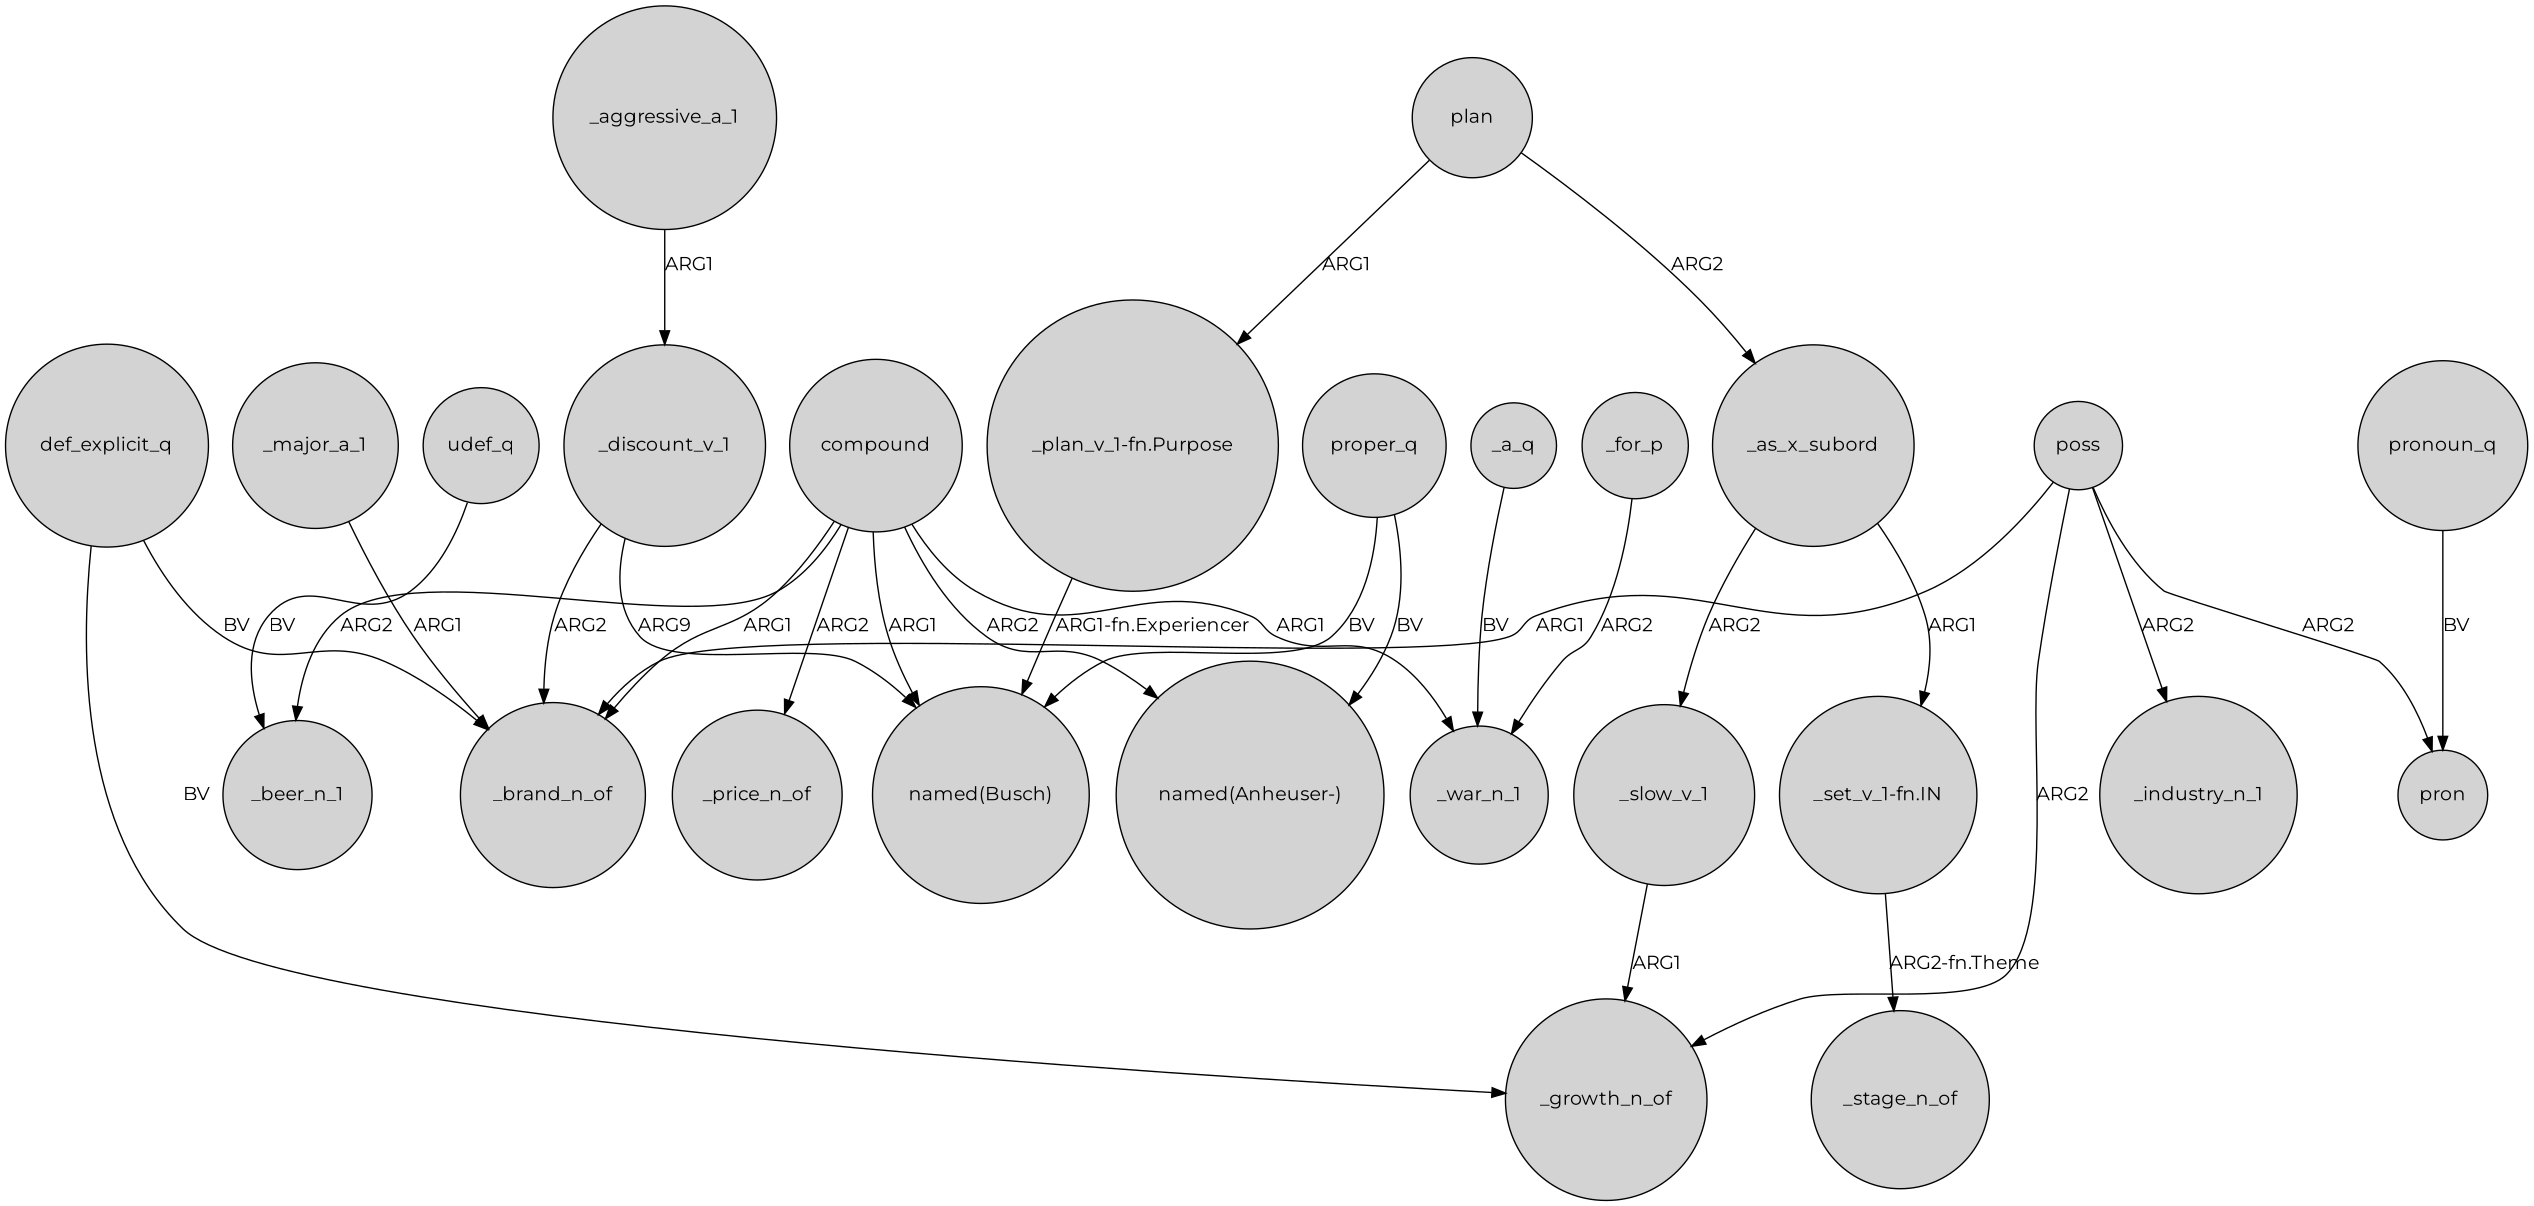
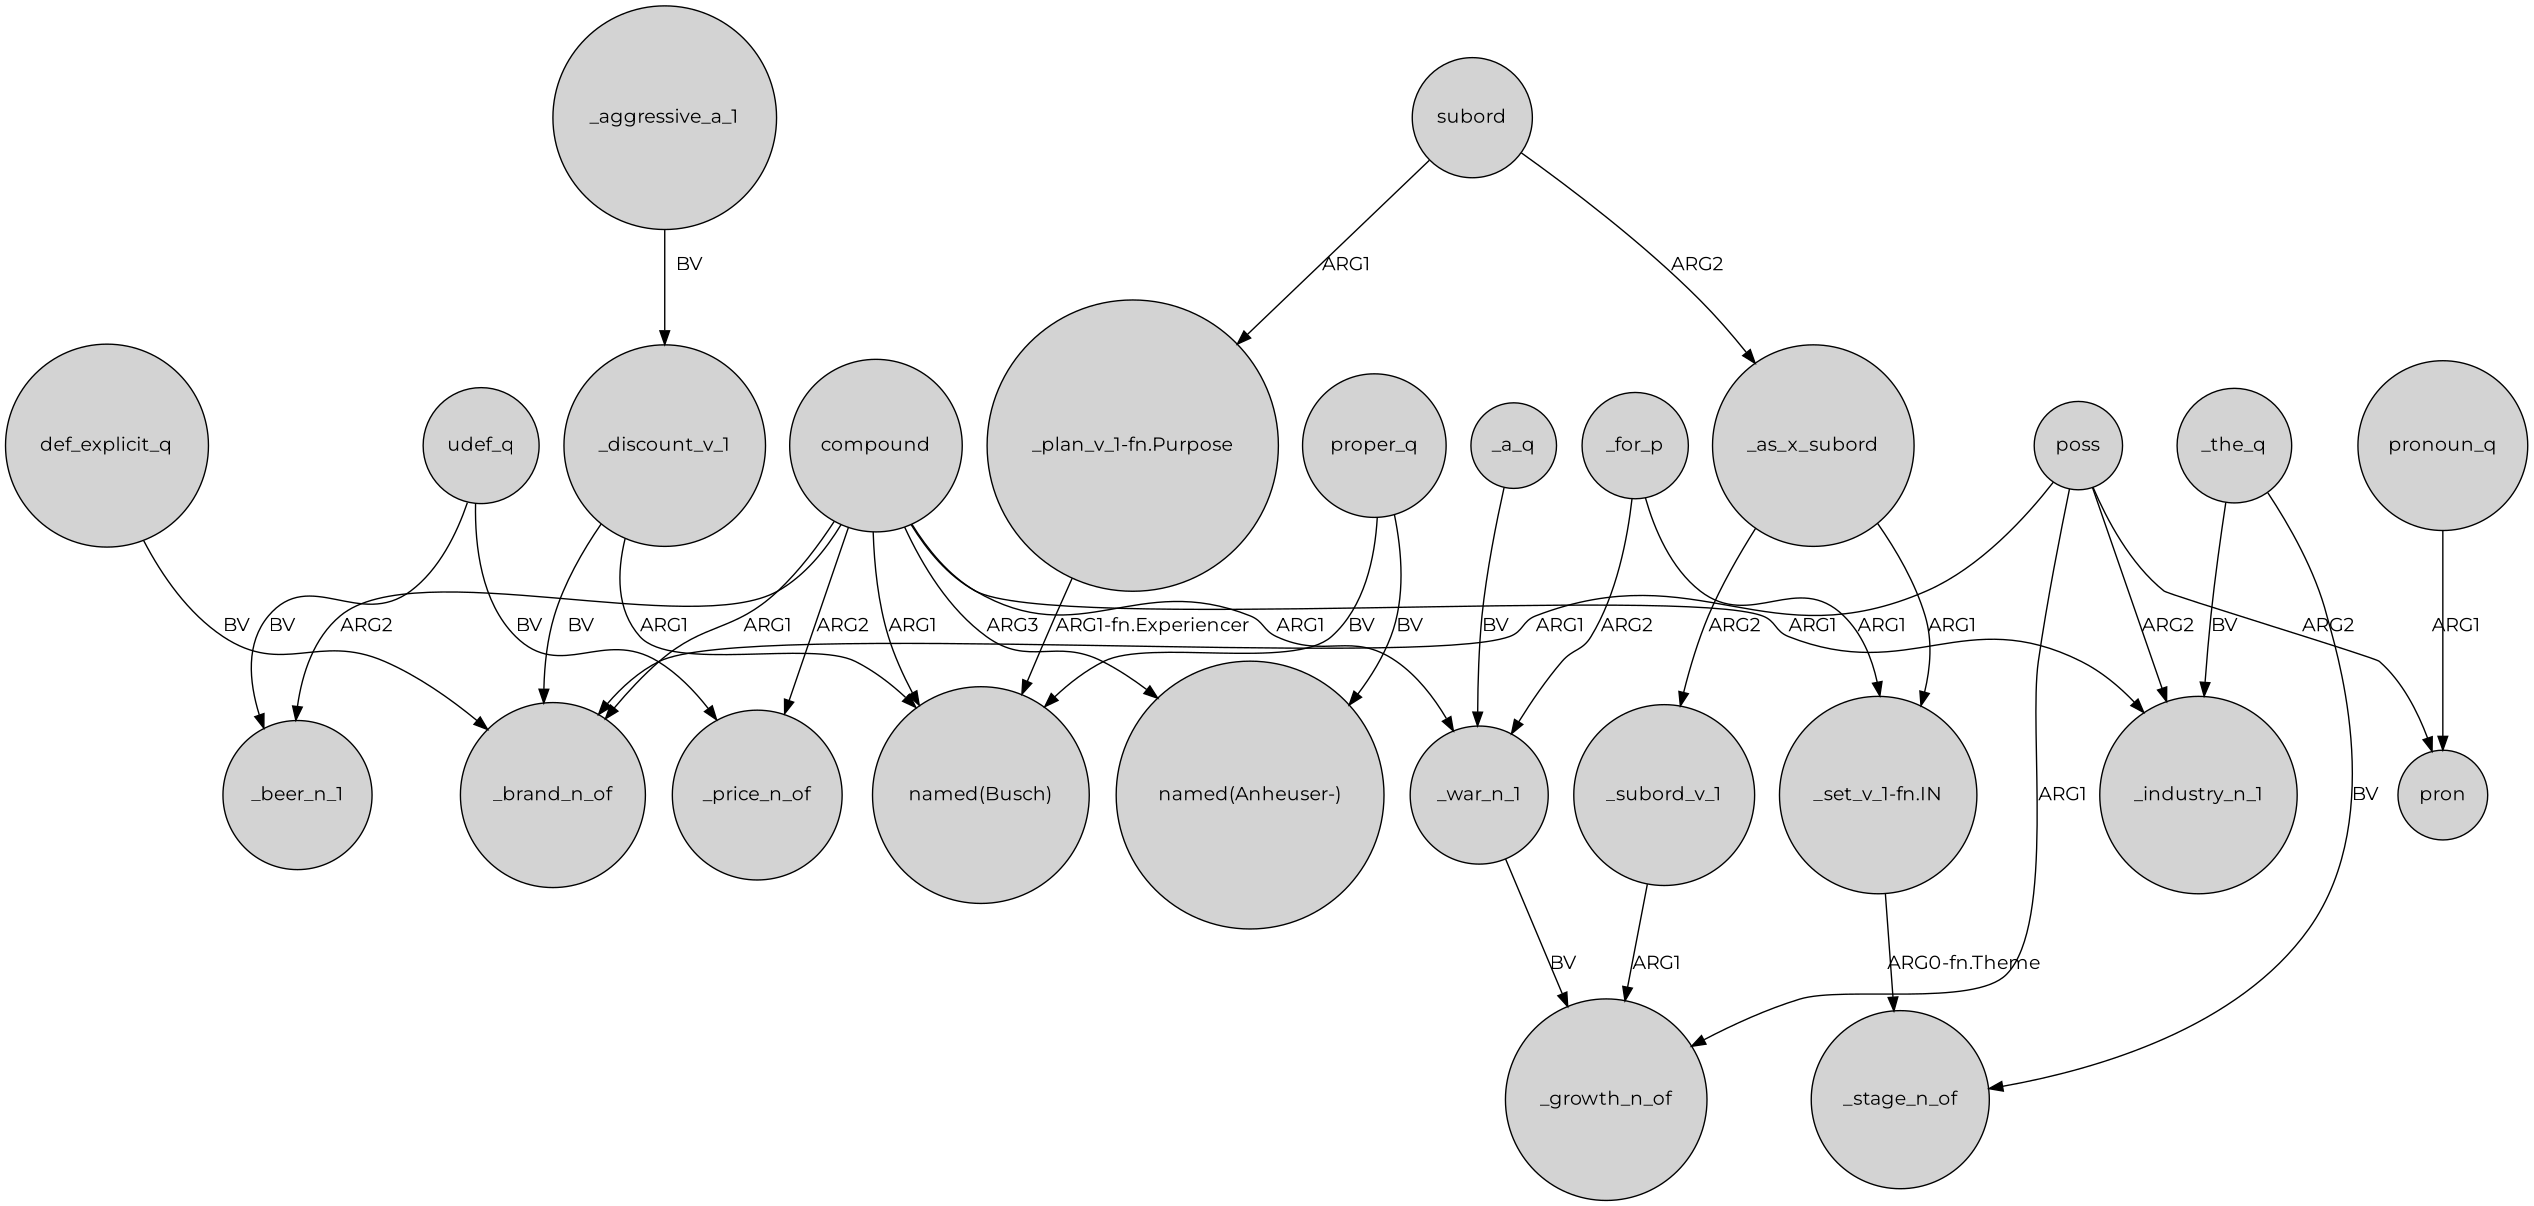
(1472, 118) -> (1472, 118)
(690, 265) -> (690, 265)
(315, 446) -> none
none -> (2234, 446)
none -> (1772, 602)
none -> (1522, 606)
(581, 626) -> (581, 626)
(665, 626) -> (665, 626)
(1013, 626) -> (1013, 626)
(2457, 626) -> (2457, 626)
none -> (558, 655)
(1664, 795) -> (1664, 795)
(2063, 795) -> (2063, 795)
(1965, 964) -> (1965, 964)
(629, 1024) -> (1534, 926)
